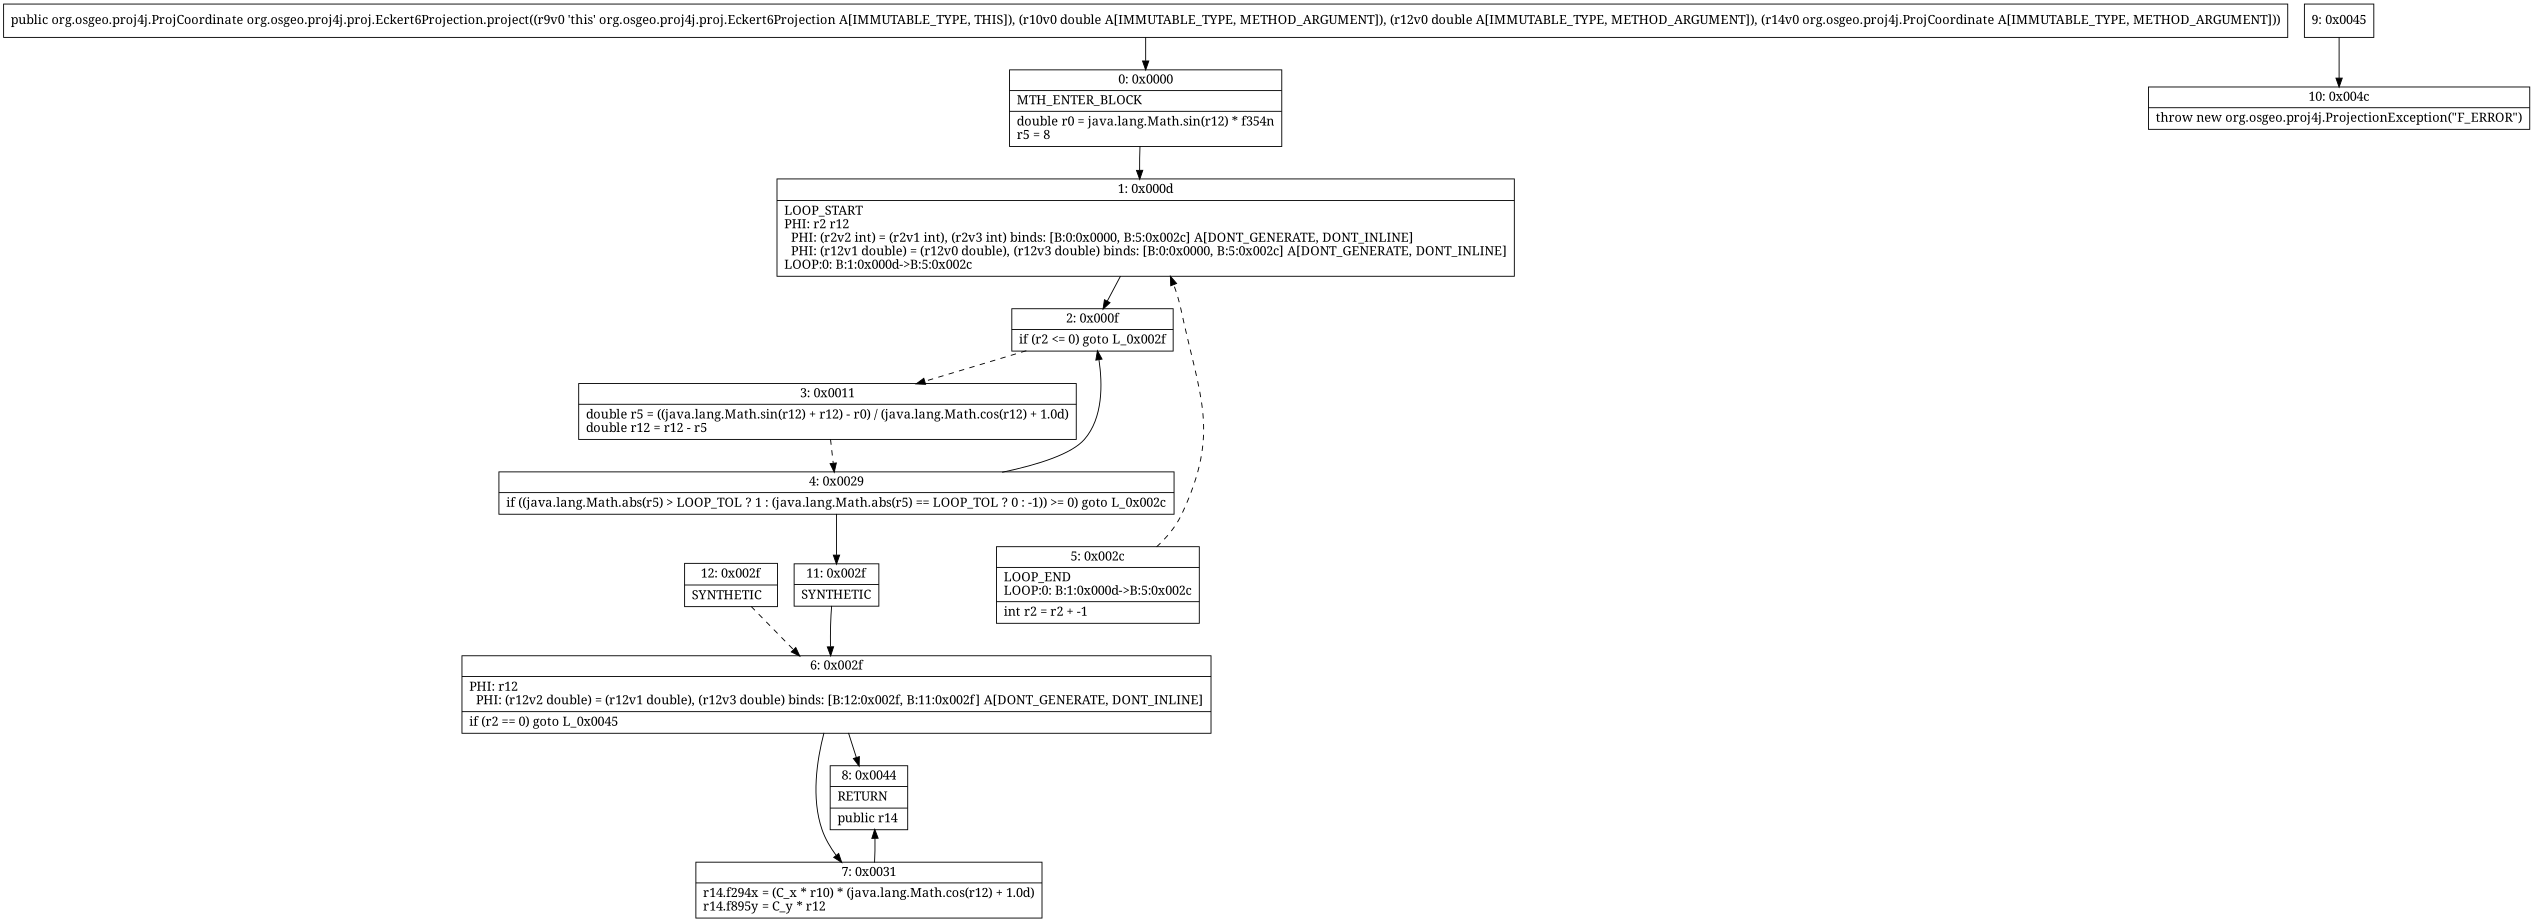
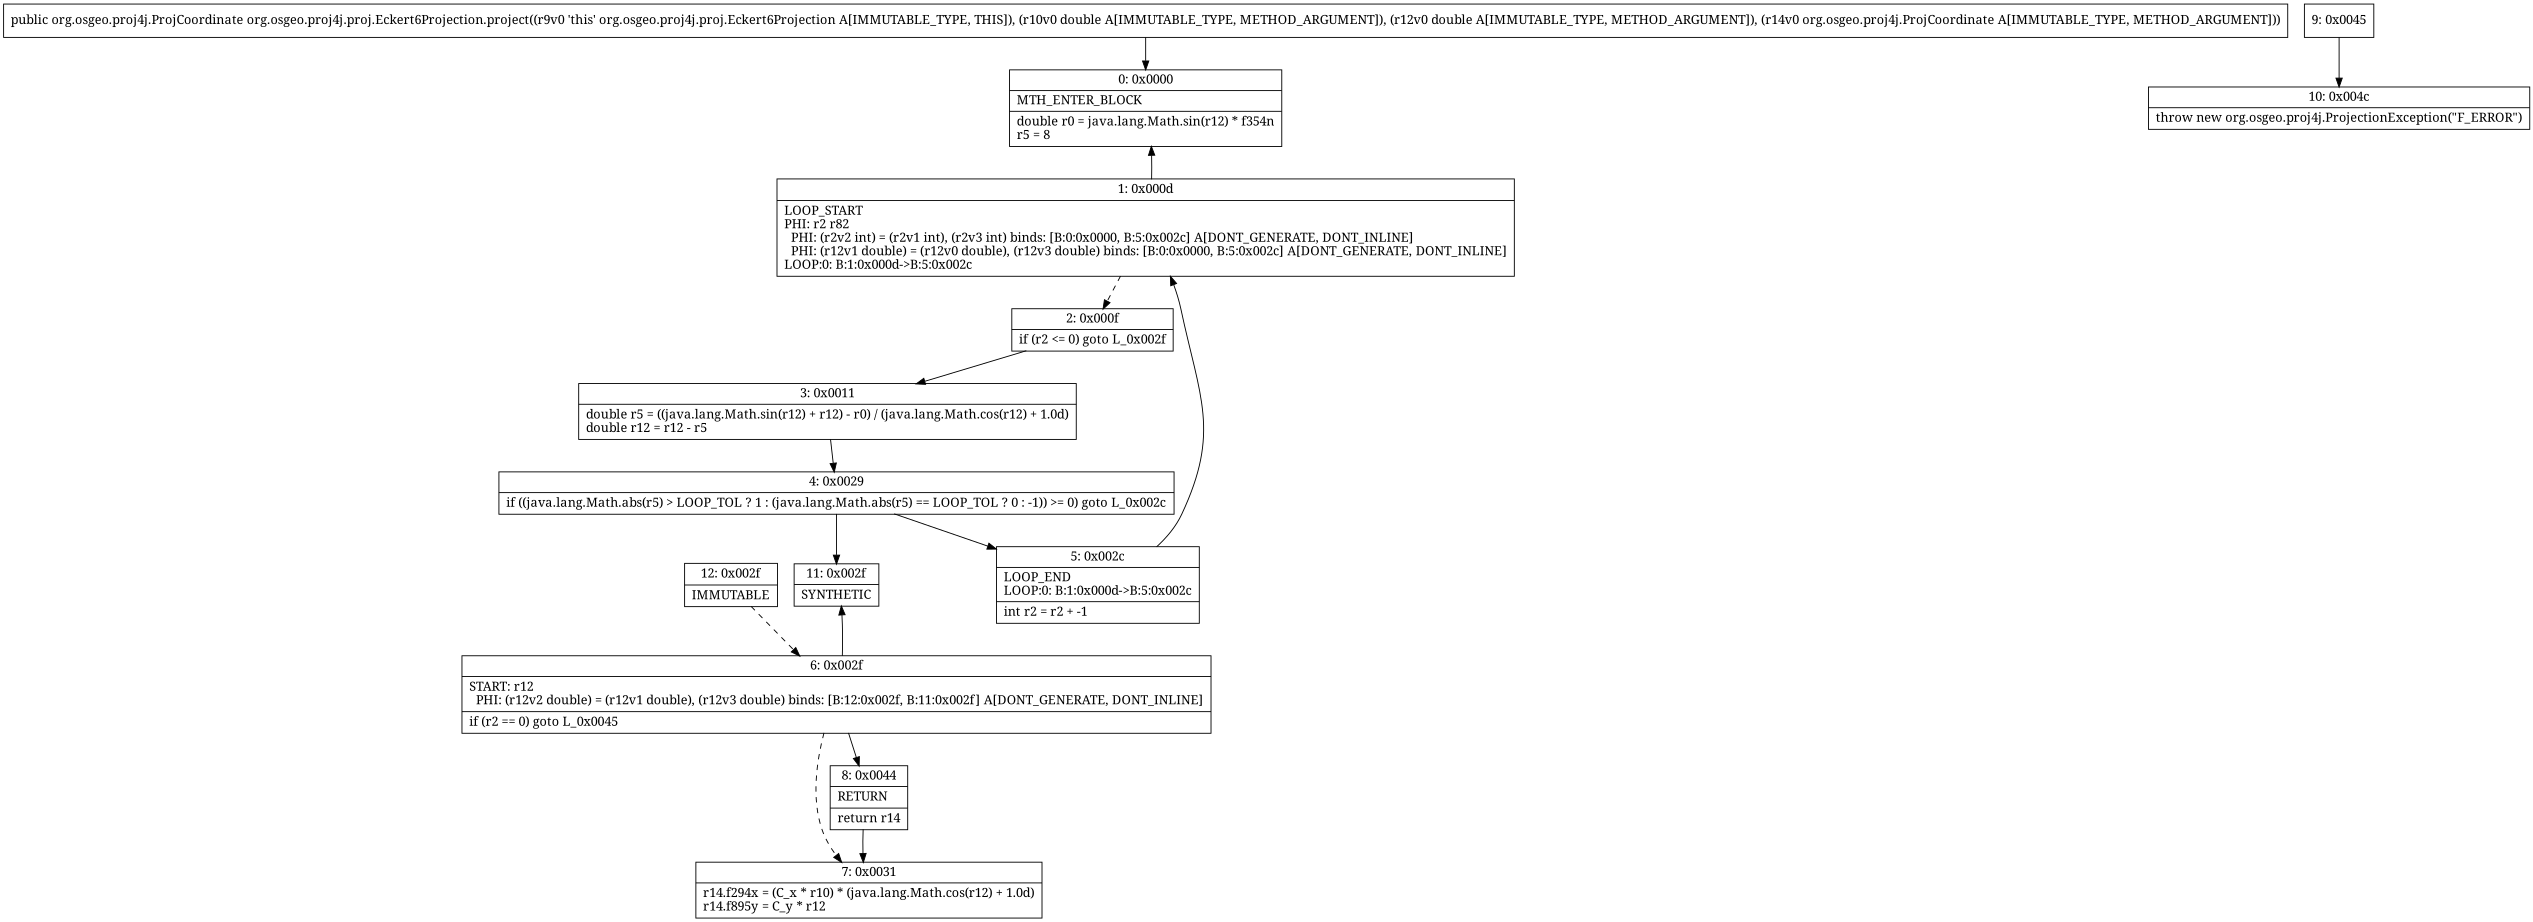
(1140, 158) -> (1152, 167)
(818, 224) -> (818, 224)
(1114, 289) -> (1114, 289)
(976, 366) -> (976, 366)
(1203, 420) -> (1203, 420)
(1082, 442) -> (941, 530)
(832, 451) -> (832, 451)
(727, 595) -> (731, 595)
(831, 626) -> (843, 635)
(495, 687) -> (503, 687)
(816, 796) -> (816, 796)
(868, 818) -> (869, 818)
(875, 850) -> (863, 841)
